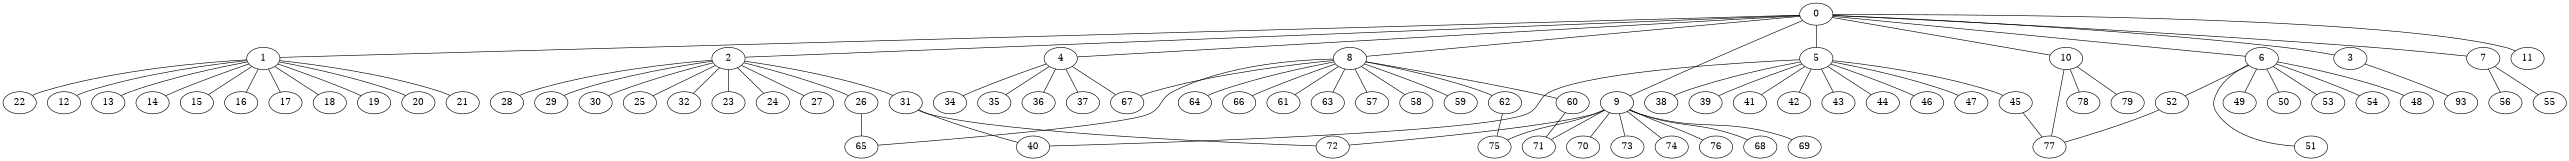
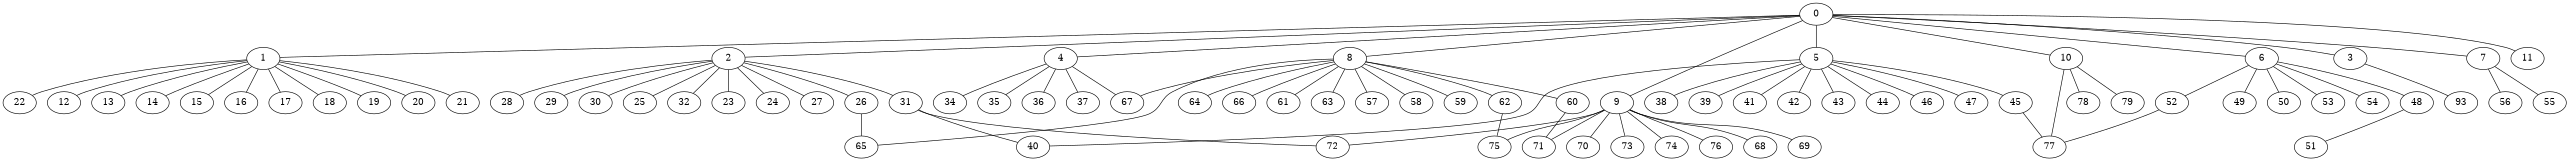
(2224, 122) -> (2365, 126)
